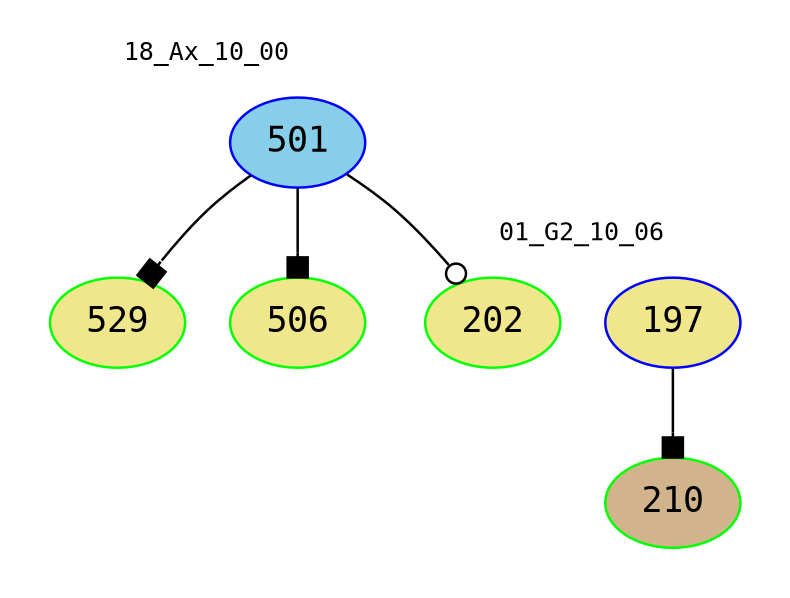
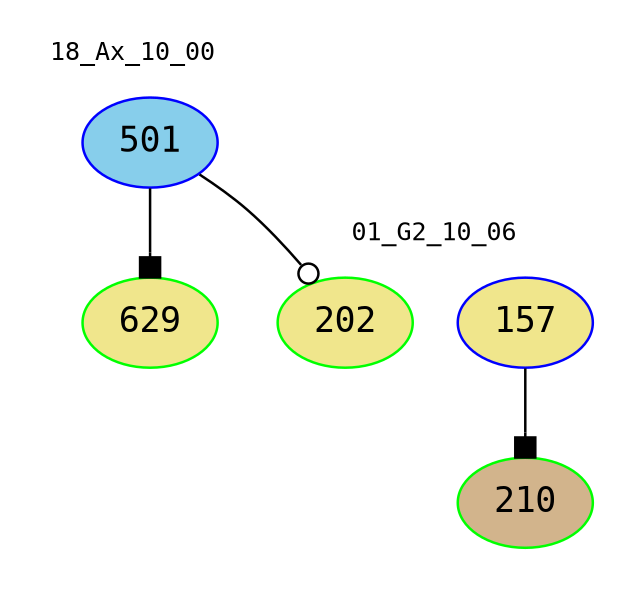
(118, 323) -> (150, 323)
(298, 323) -> none
(673, 323) -> (525, 323)
